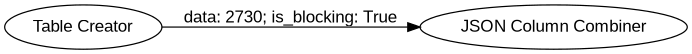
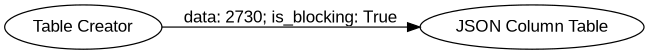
(554, 27) -> (532, 27)
